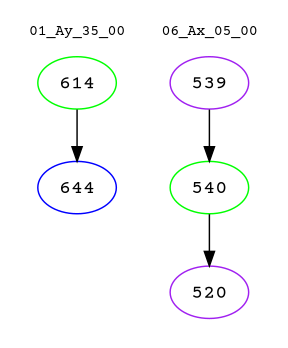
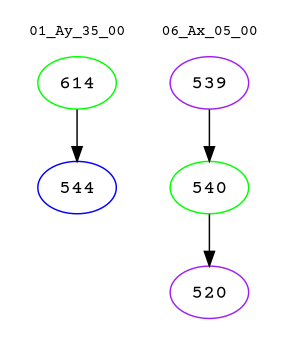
(77, 188) -> (77, 188)
